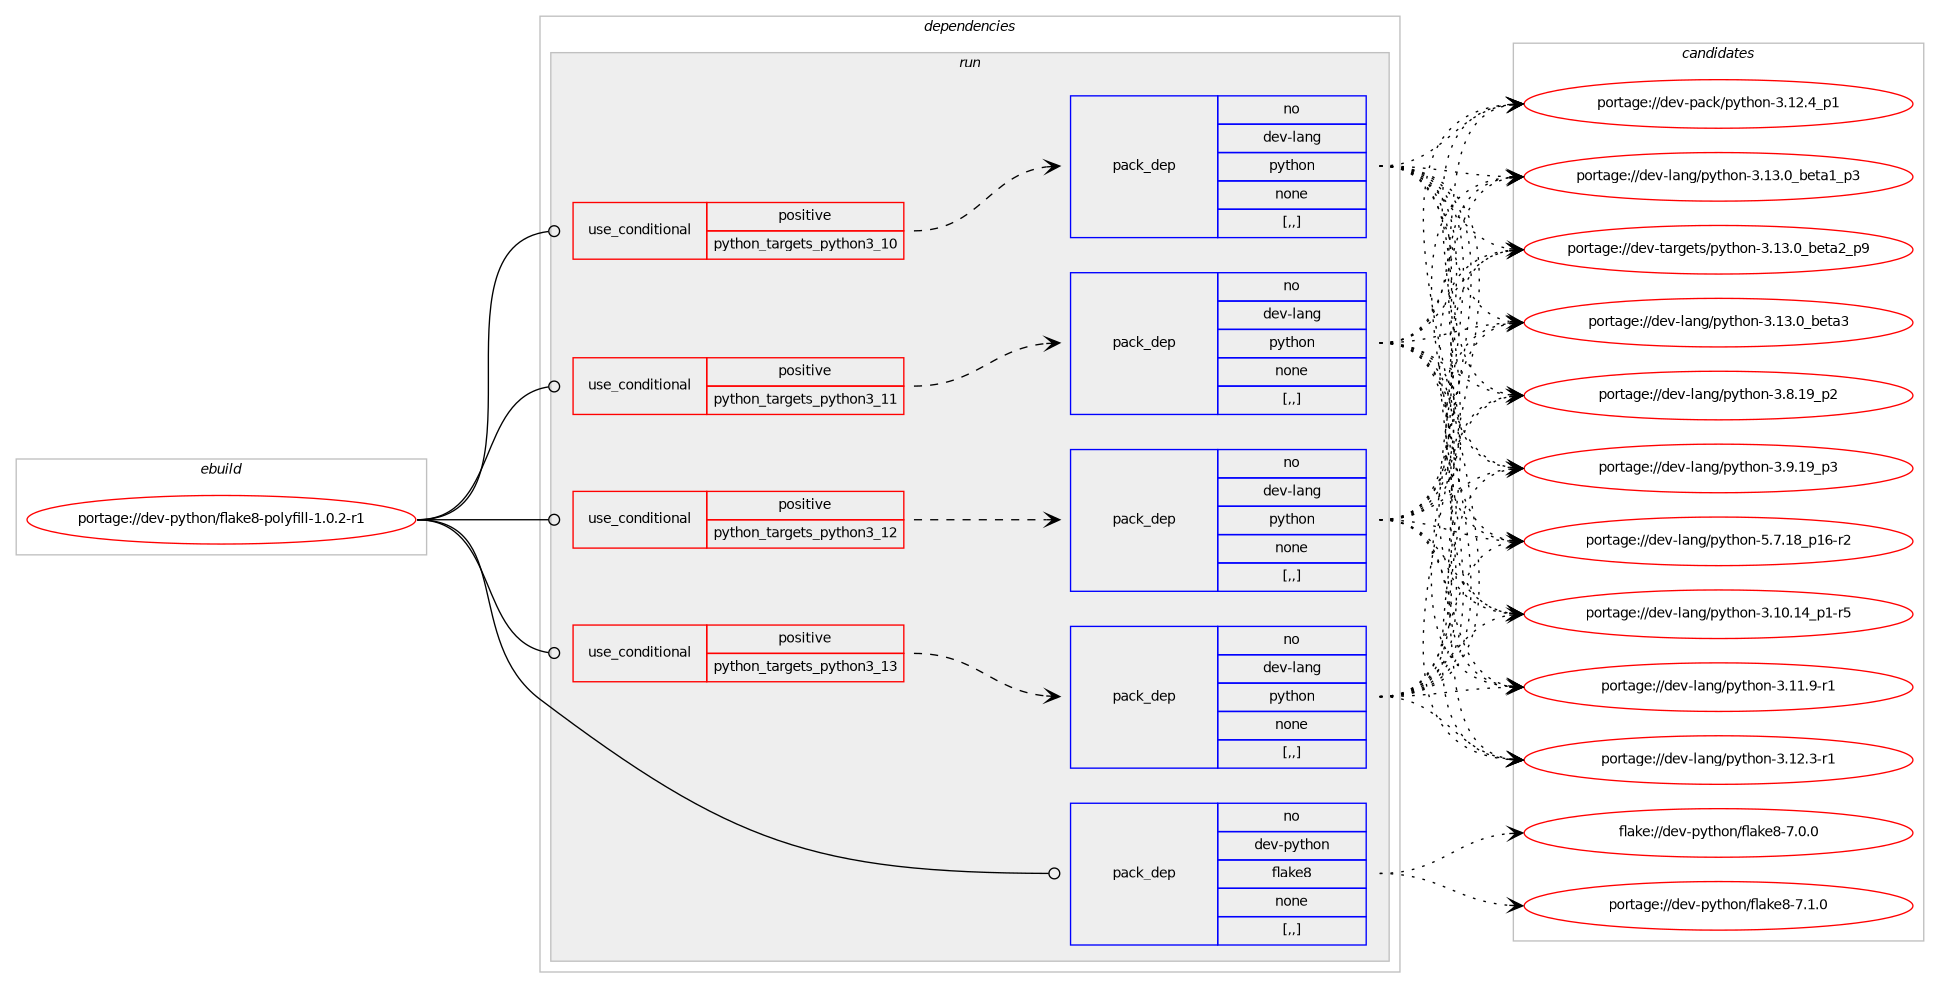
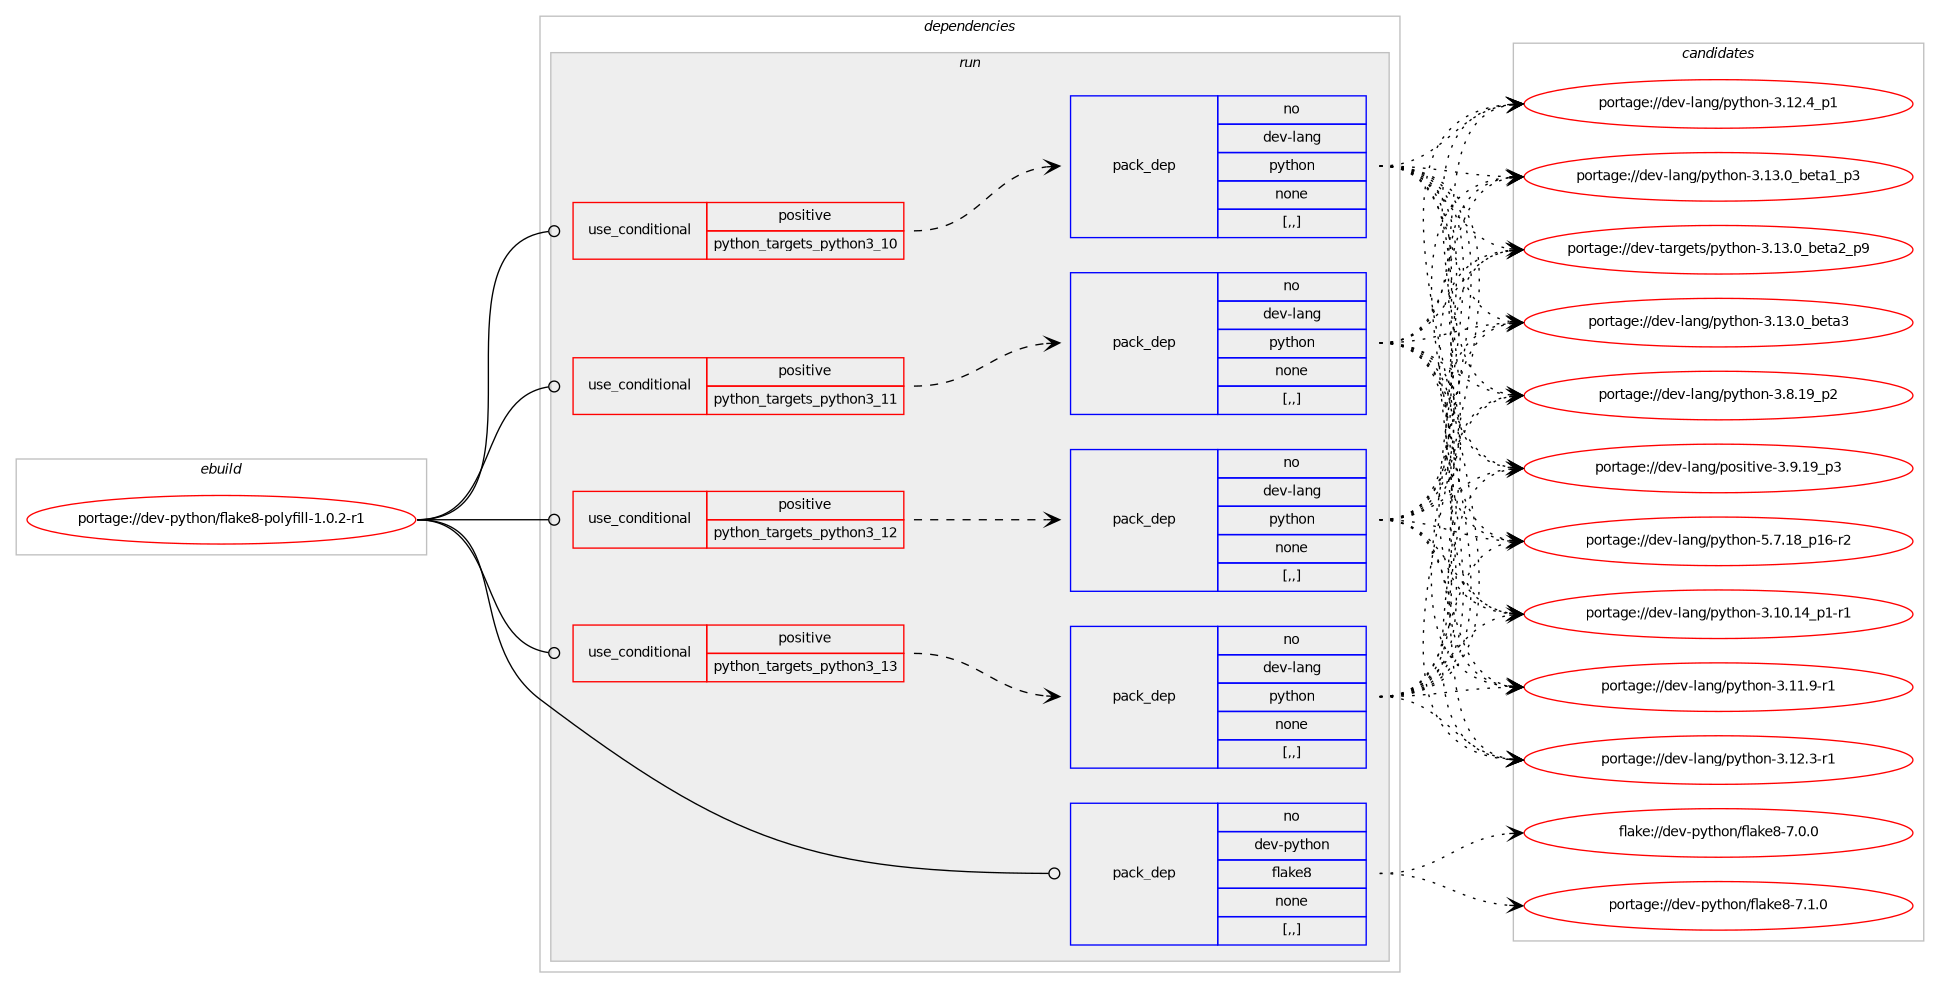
(1719, 104) -> (1719, 104)
(1719, 468) -> (1719, 468)
(1719, 614) -> (1719, 614)
